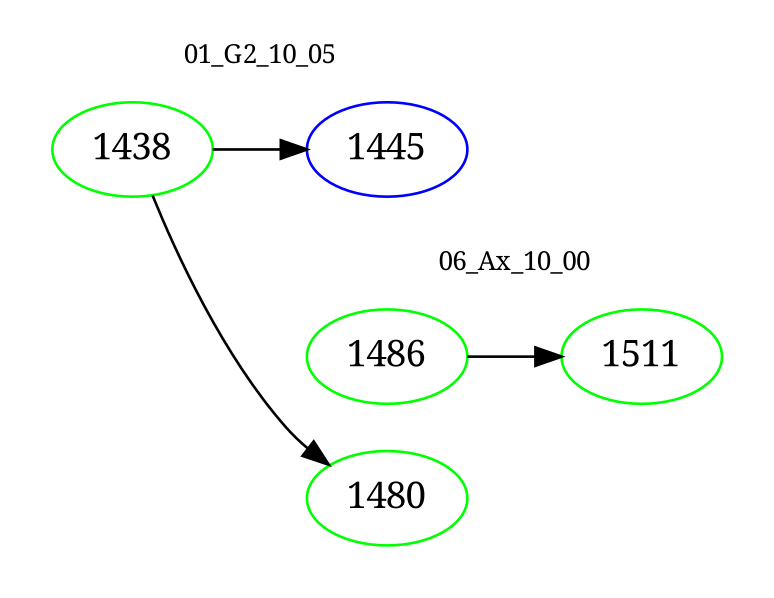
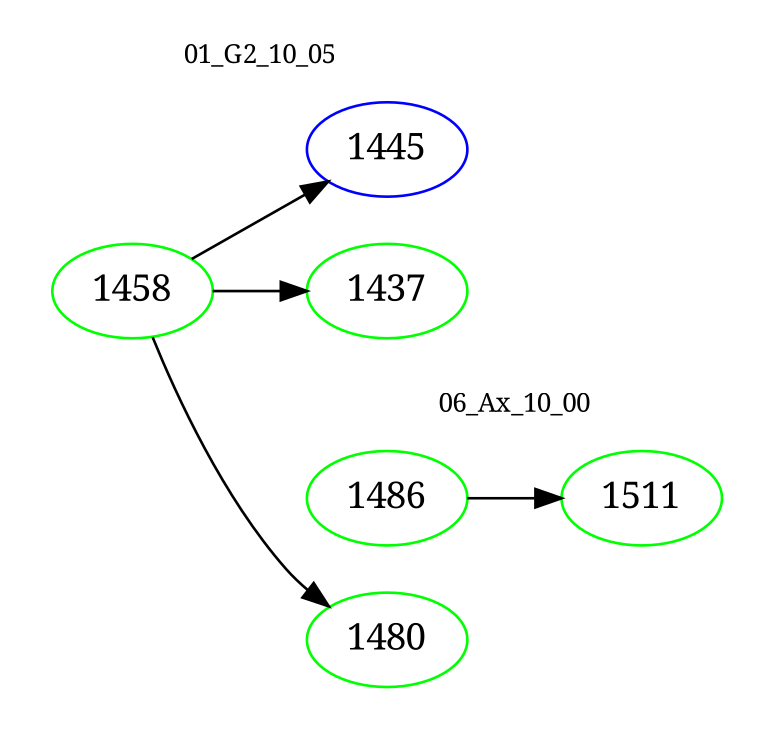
(133, 149) -> (133, 291)
none -> (387, 291)
